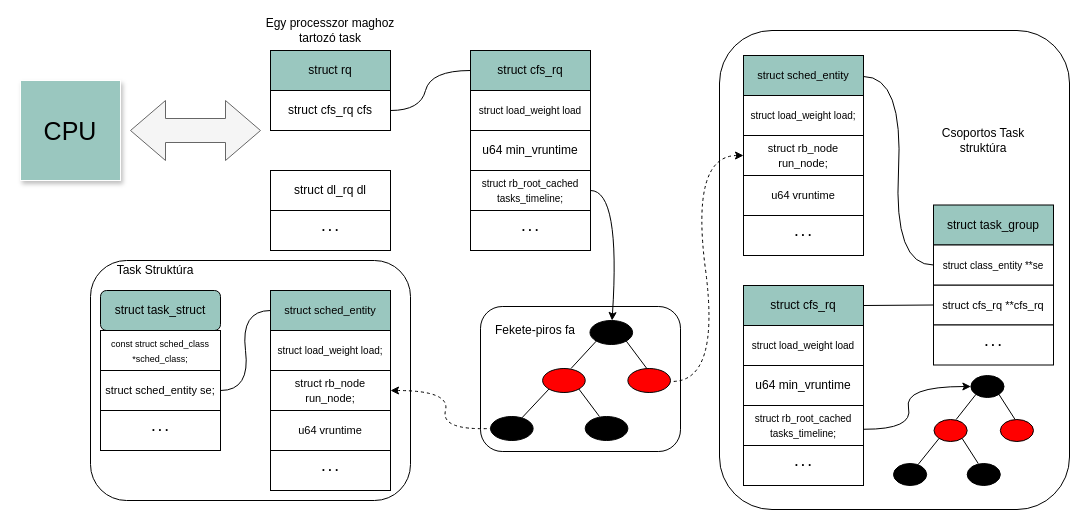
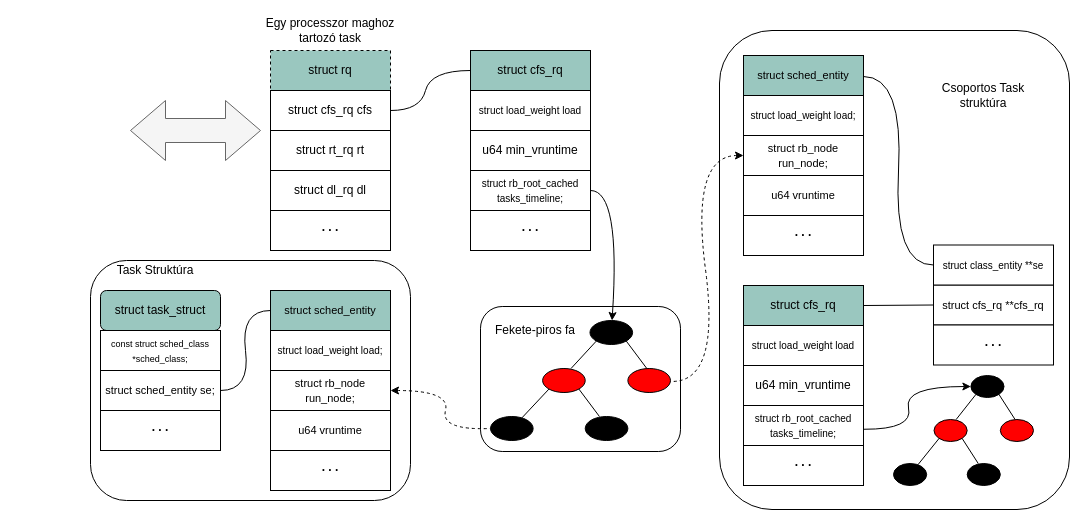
(331, 71) -> (331, 71)
(71, 131) -> none
(984, 141) -> (984, 96)
none -> (331, 151)
(994, 225) -> none
